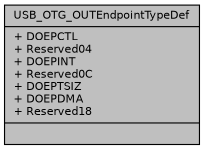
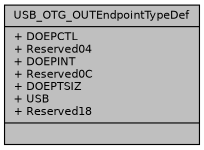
(49, 99) -> (32, 99)
